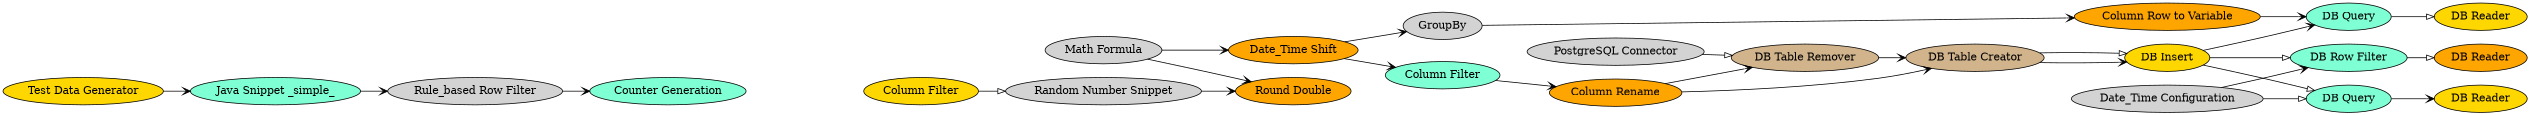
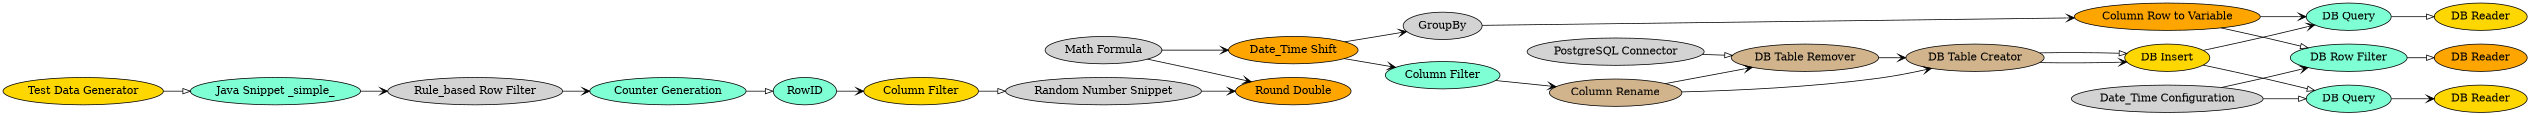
(2246, 58) -> (2251, 34)
(173, 91) -> (173, 91)
none -> (805, 91)
(1616, 93) -> (1616, 93)
